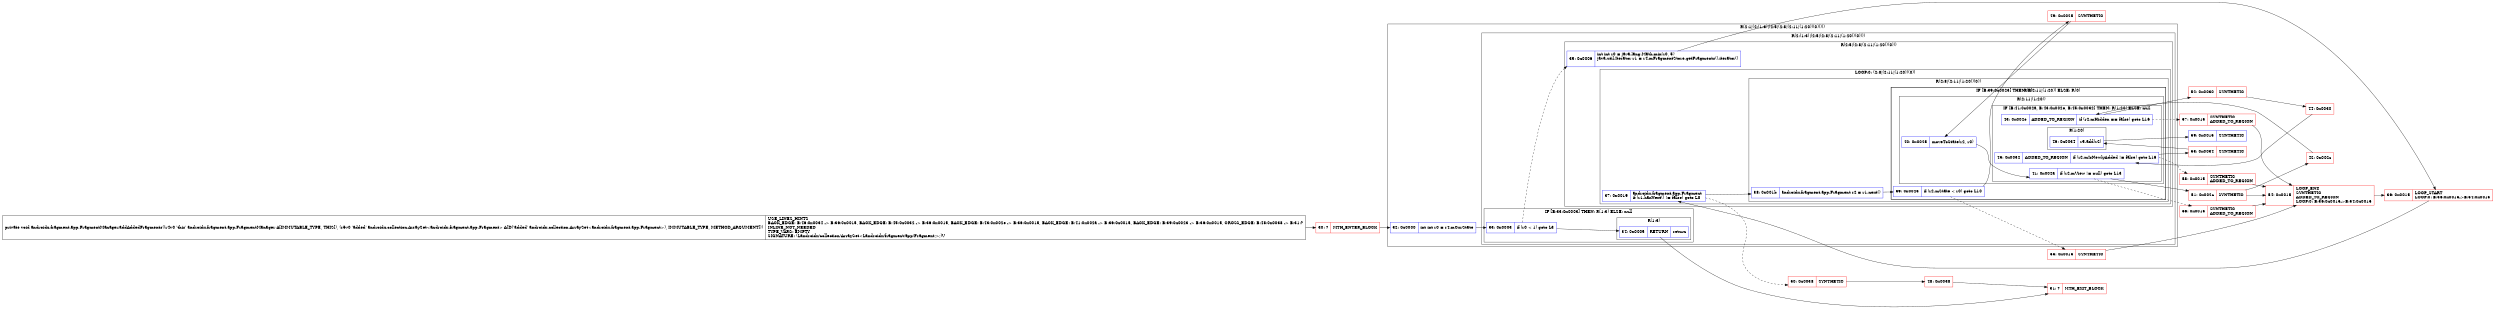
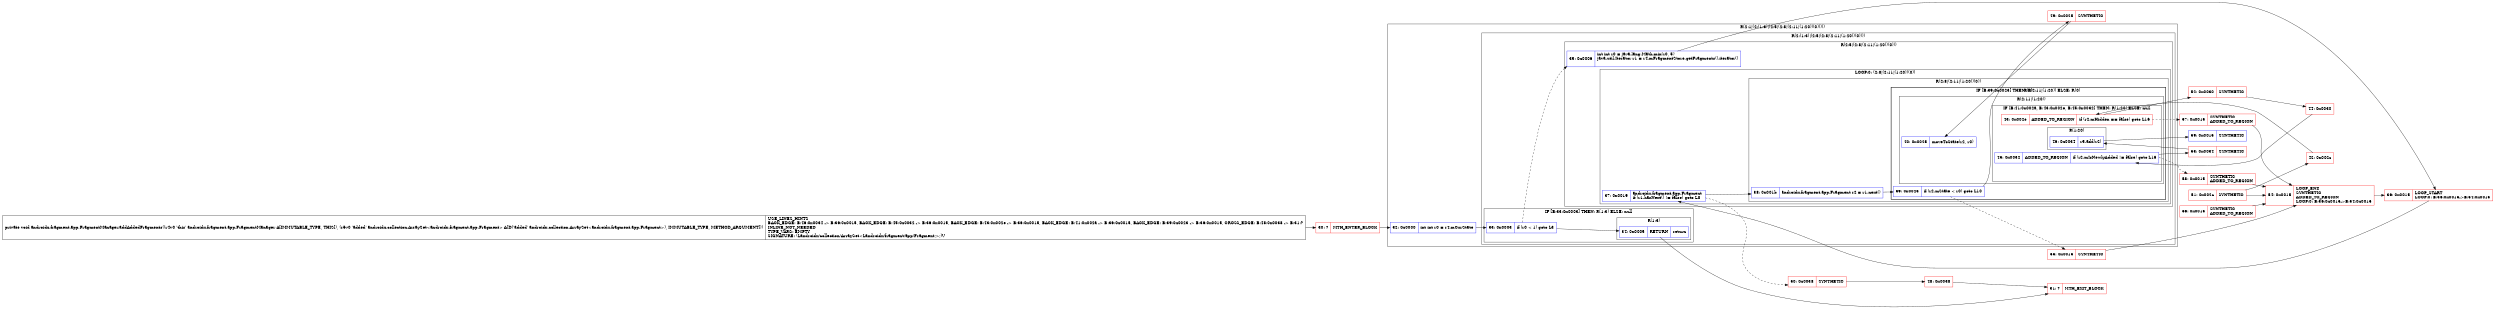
(2077, 120) -> (2077, 120)
(2077, 174) -> none
